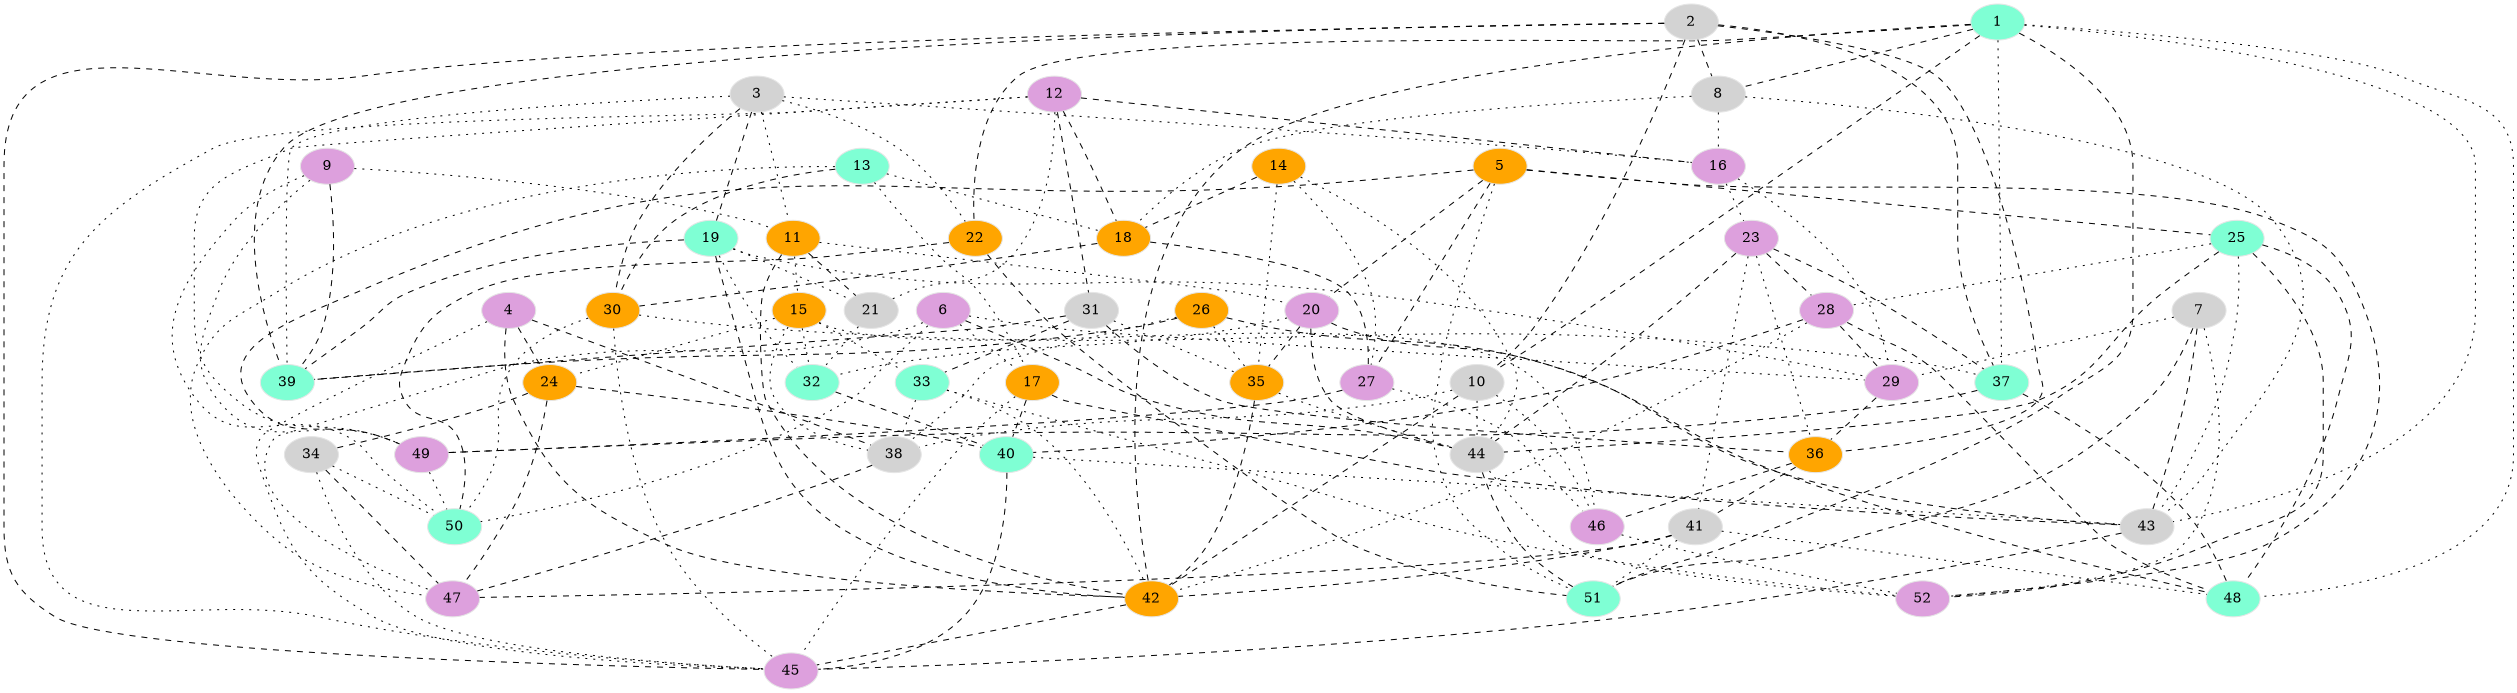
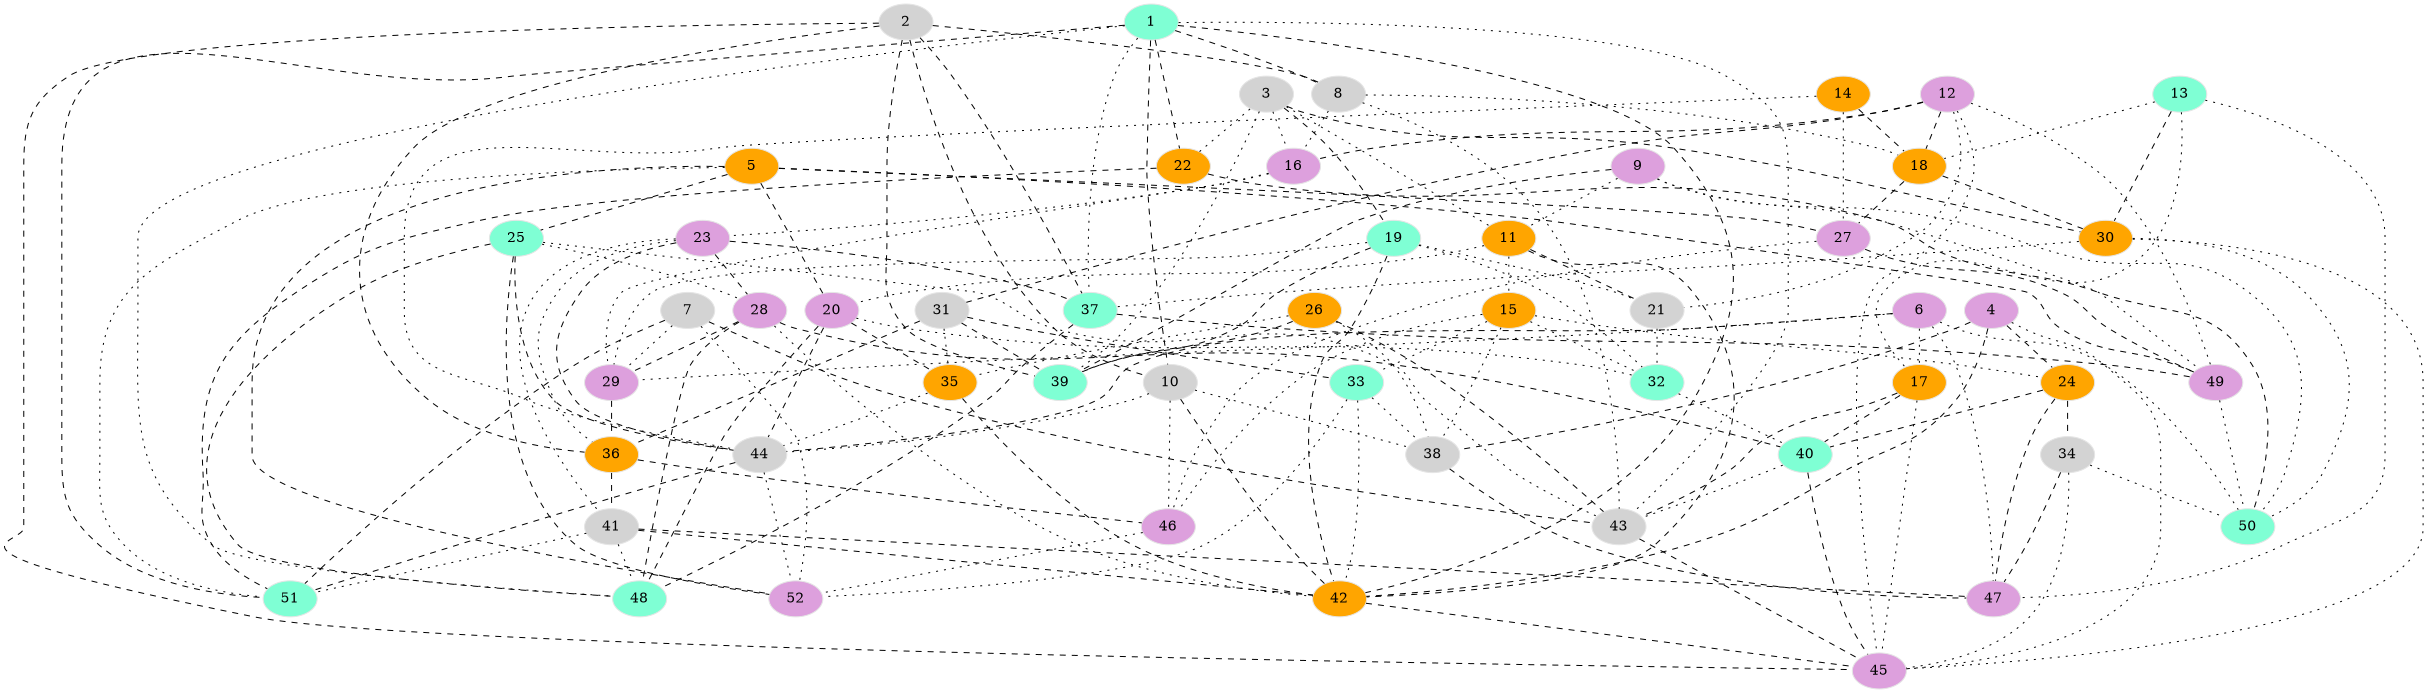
(1268, 274) -> none
(902, 416) -> (1739, 422)
